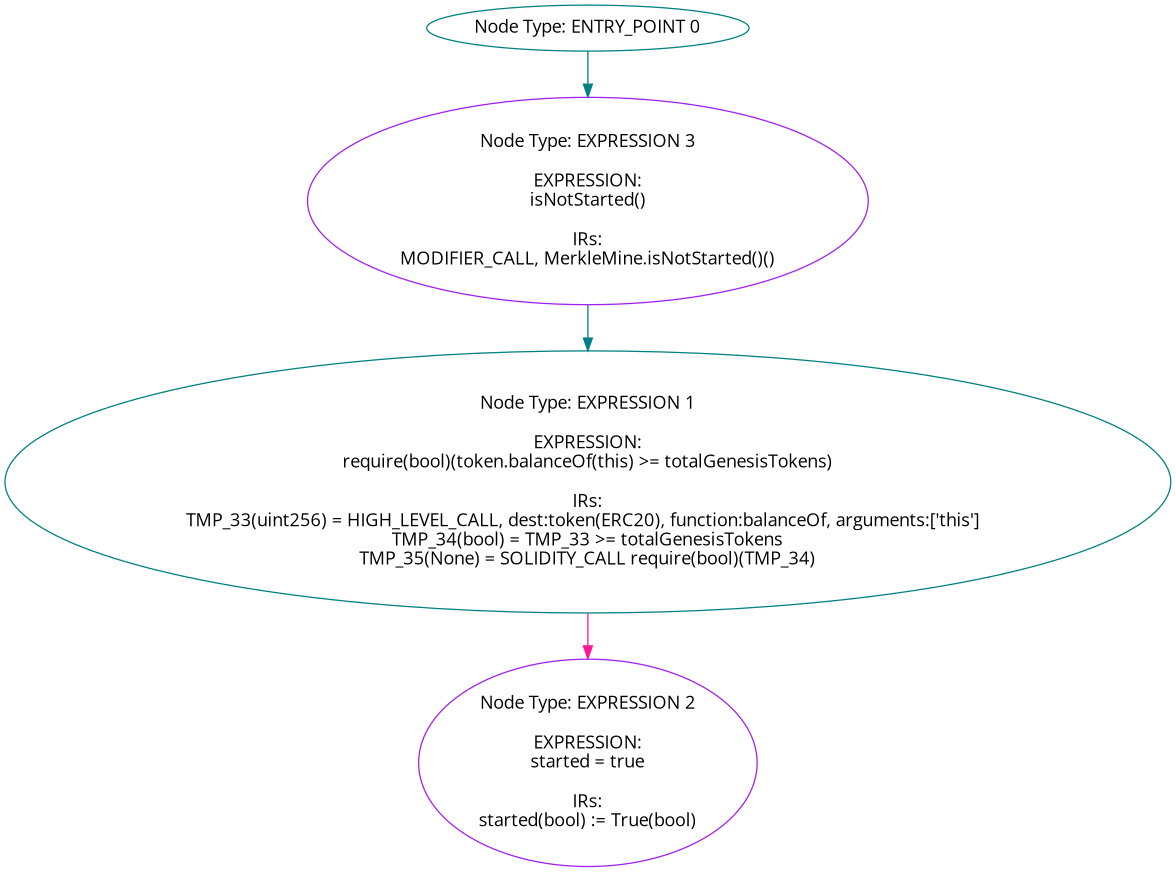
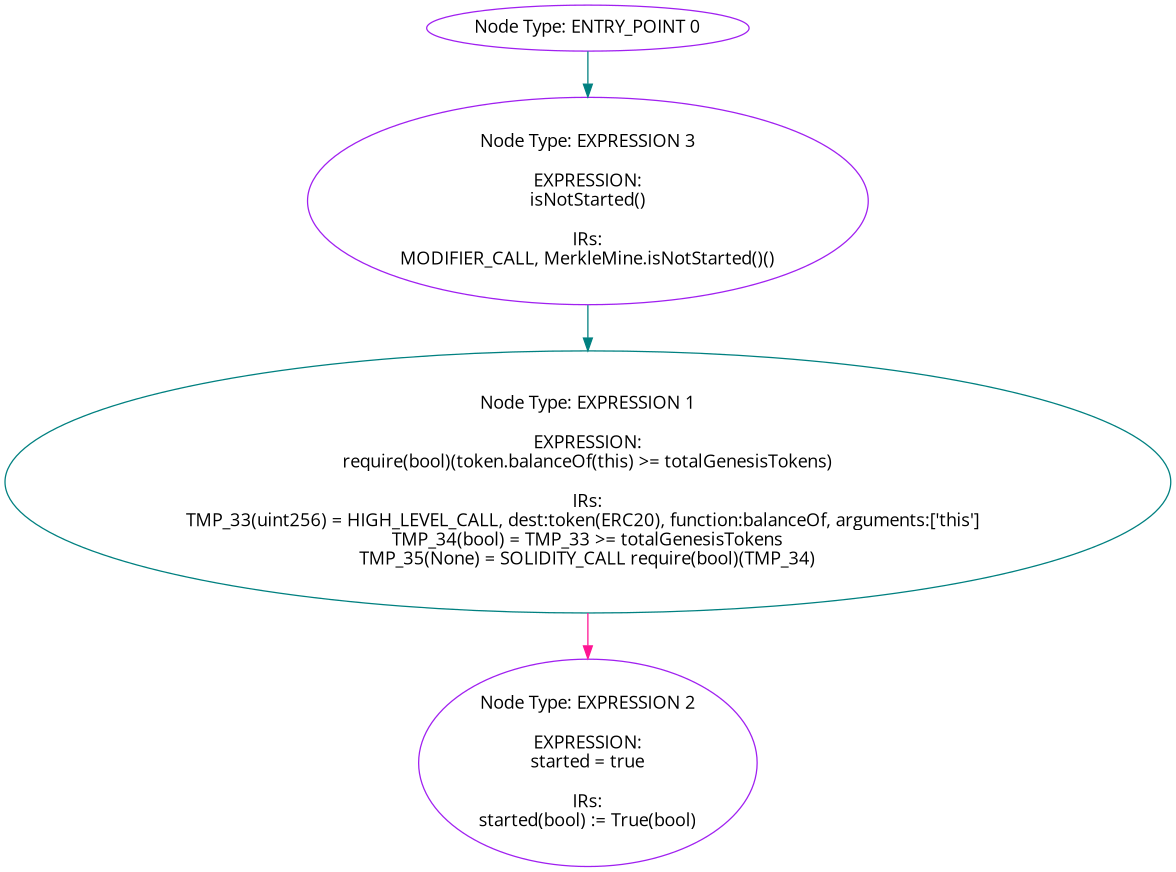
(588, 28) -> (588, 28)
